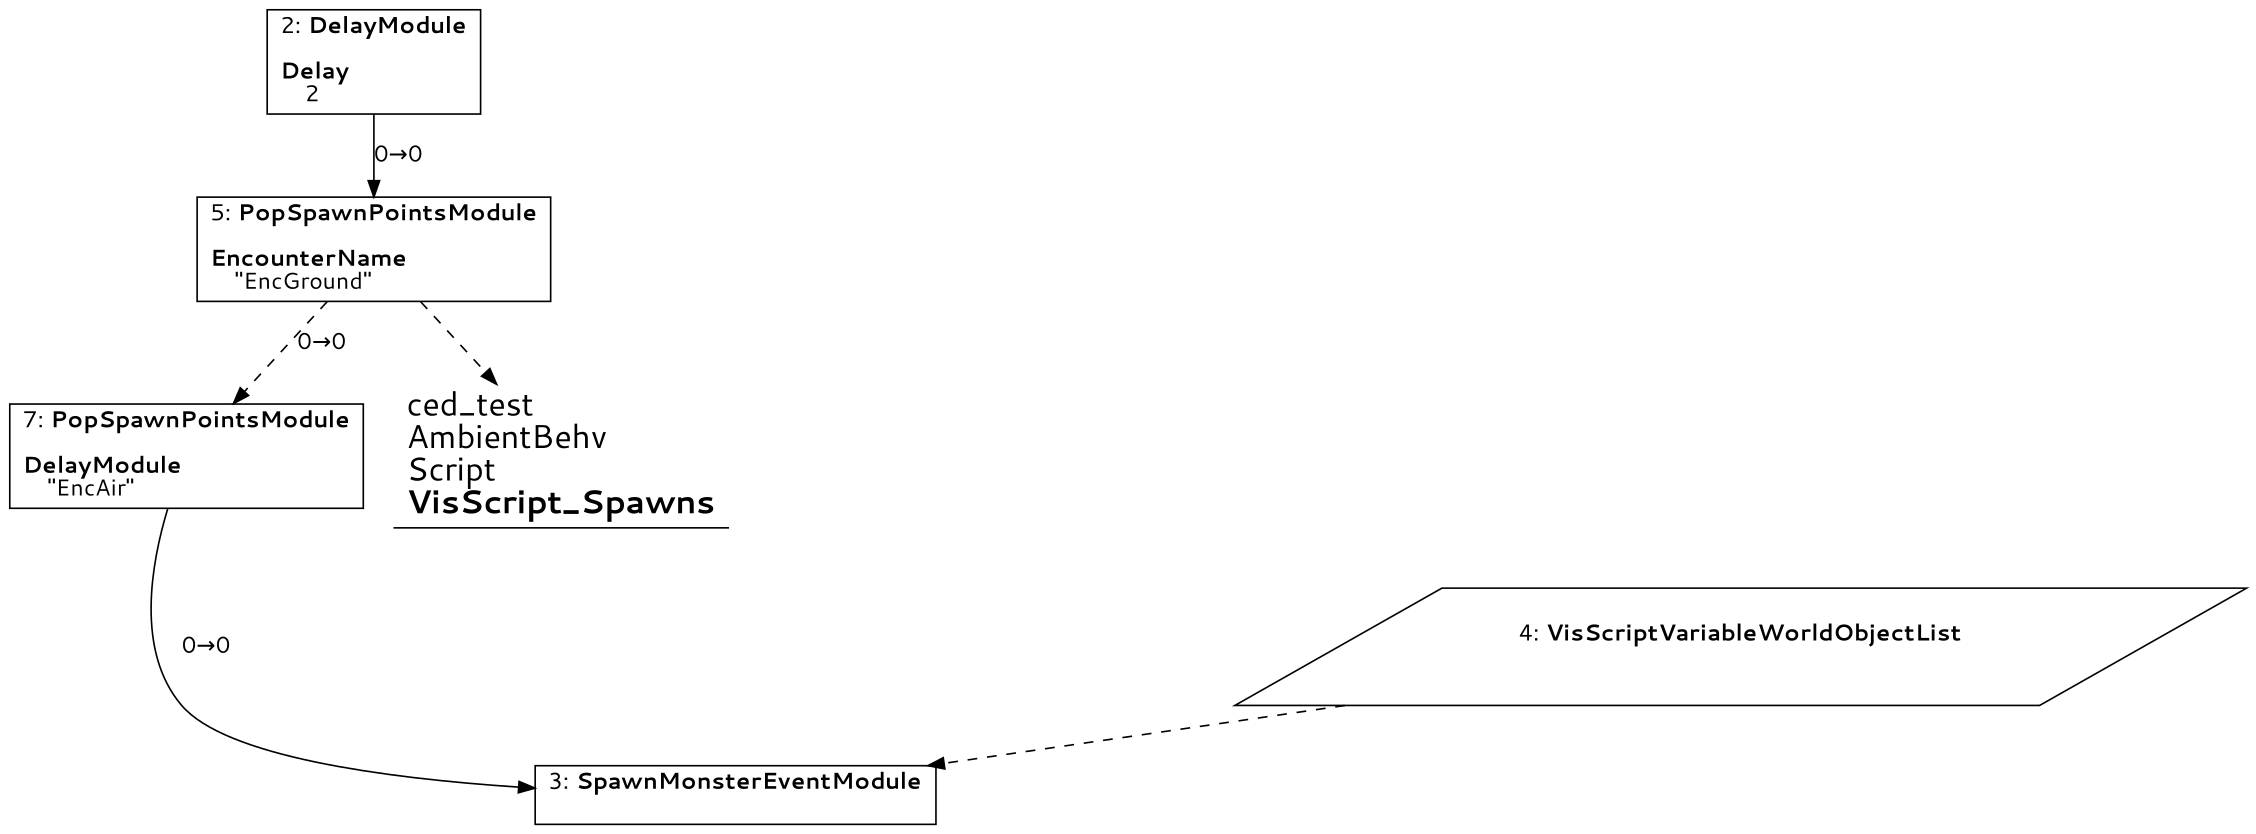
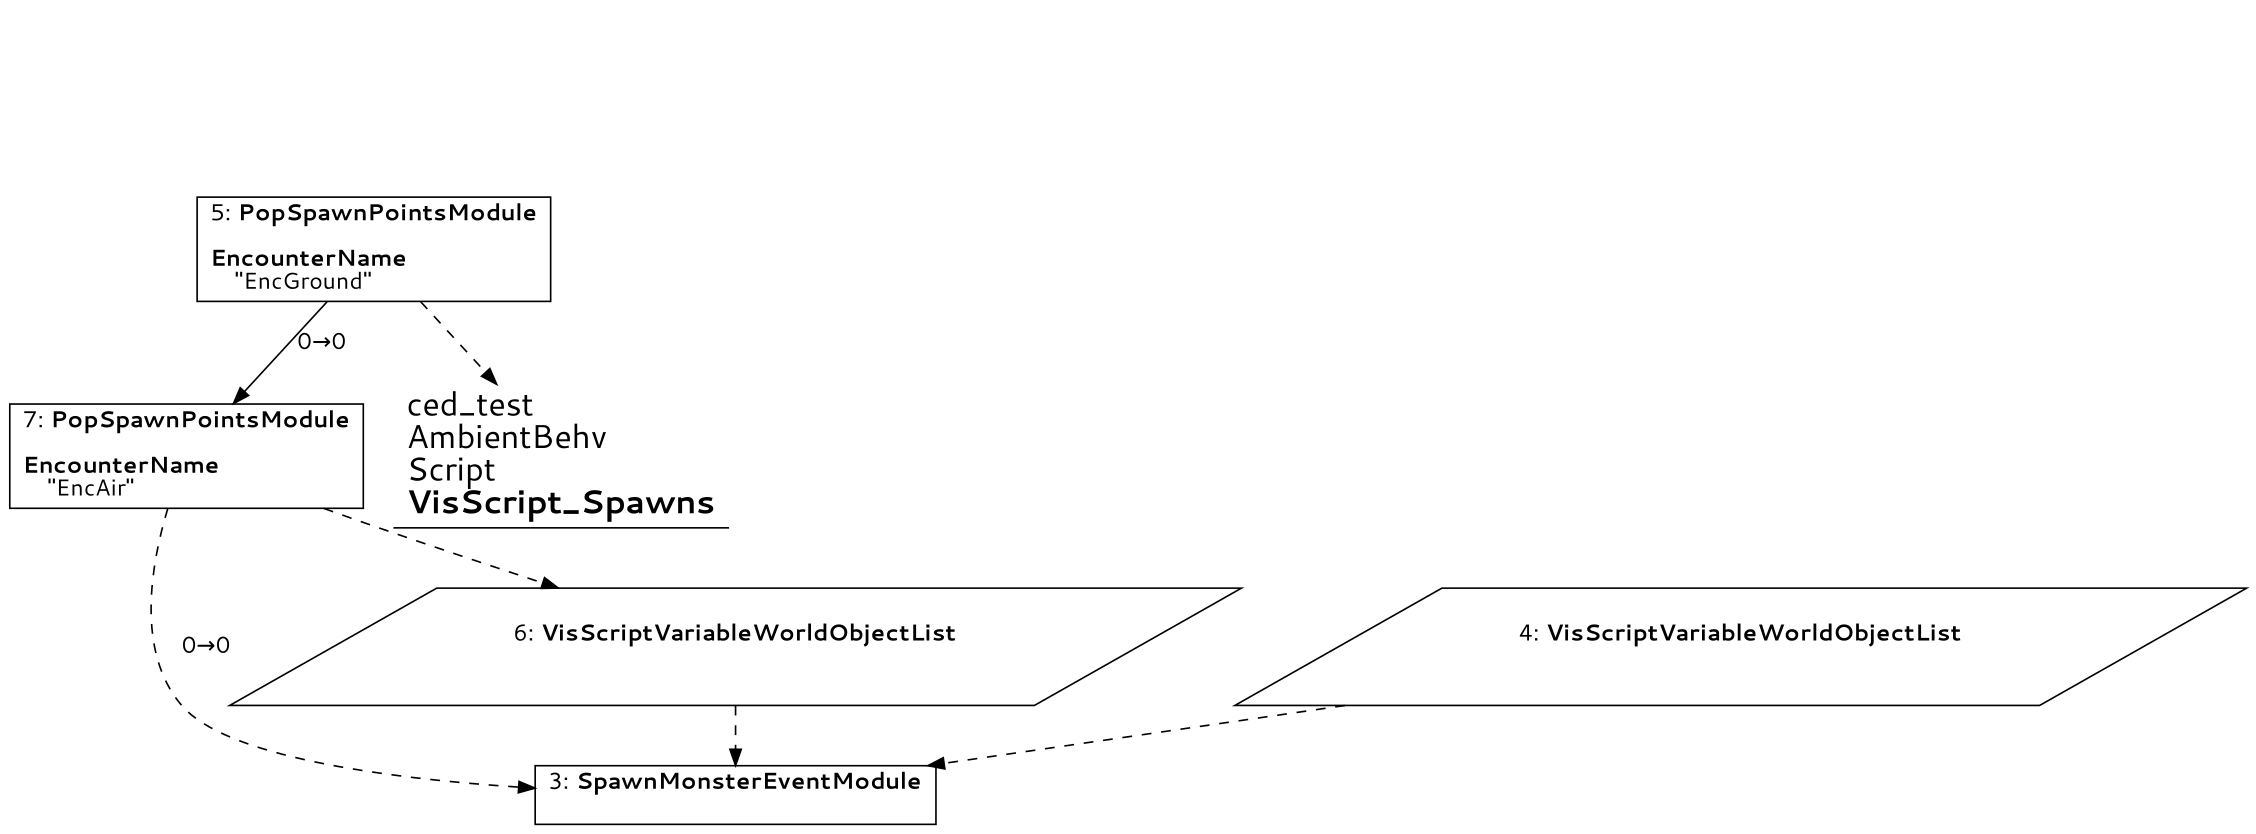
(374, 62) -> none
(286, 347) -> (286, 347)
(103, 466) -> (121, 466)
none -> (736, 647)
(244, 742) -> (244, 742)
